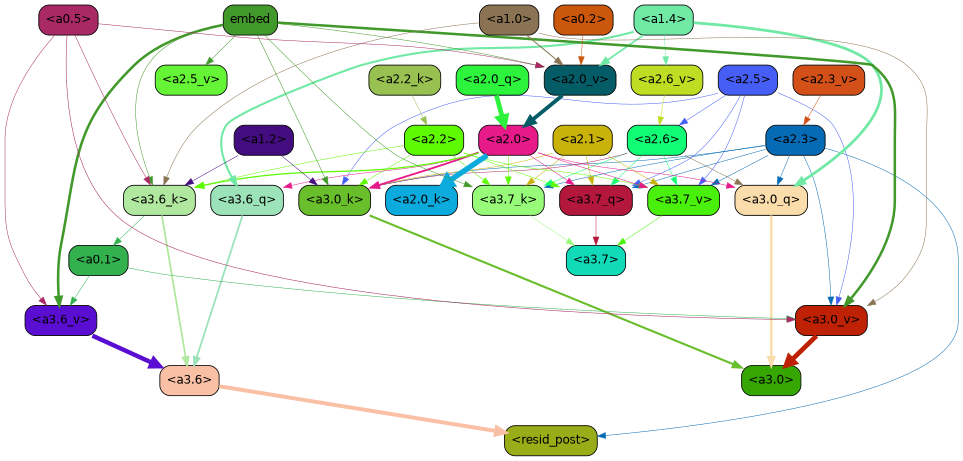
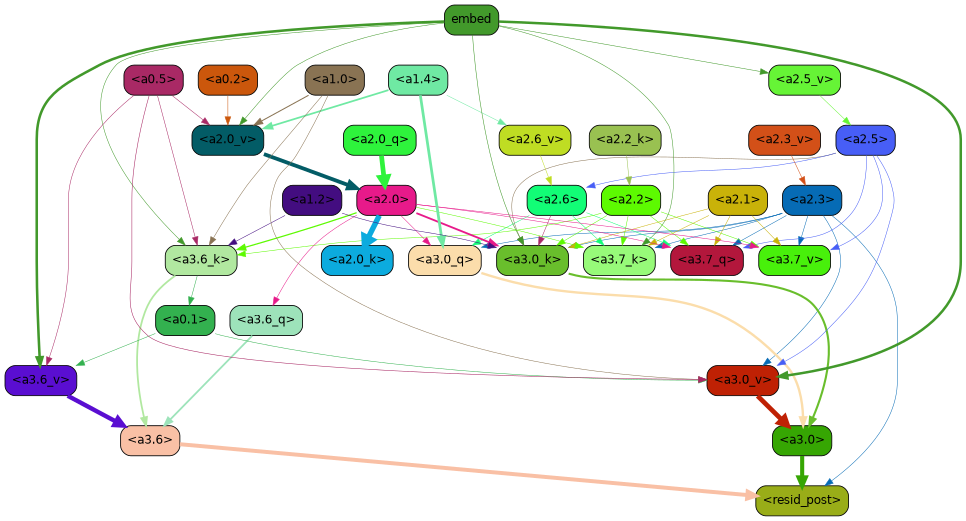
(396, 57) -> none
(519, 96) -> (647, 157)
none -> (832, 107)
(669, 167) -> none
(718, 172) -> (505, 228)
(596, 260) -> none
none -> (802, 467)
